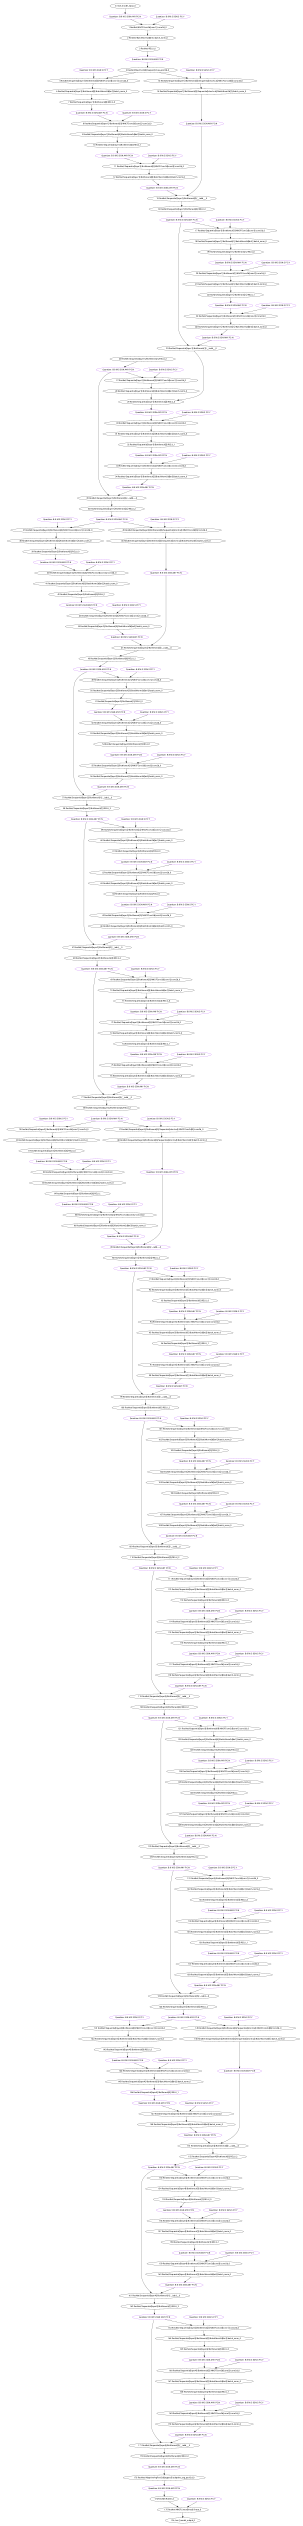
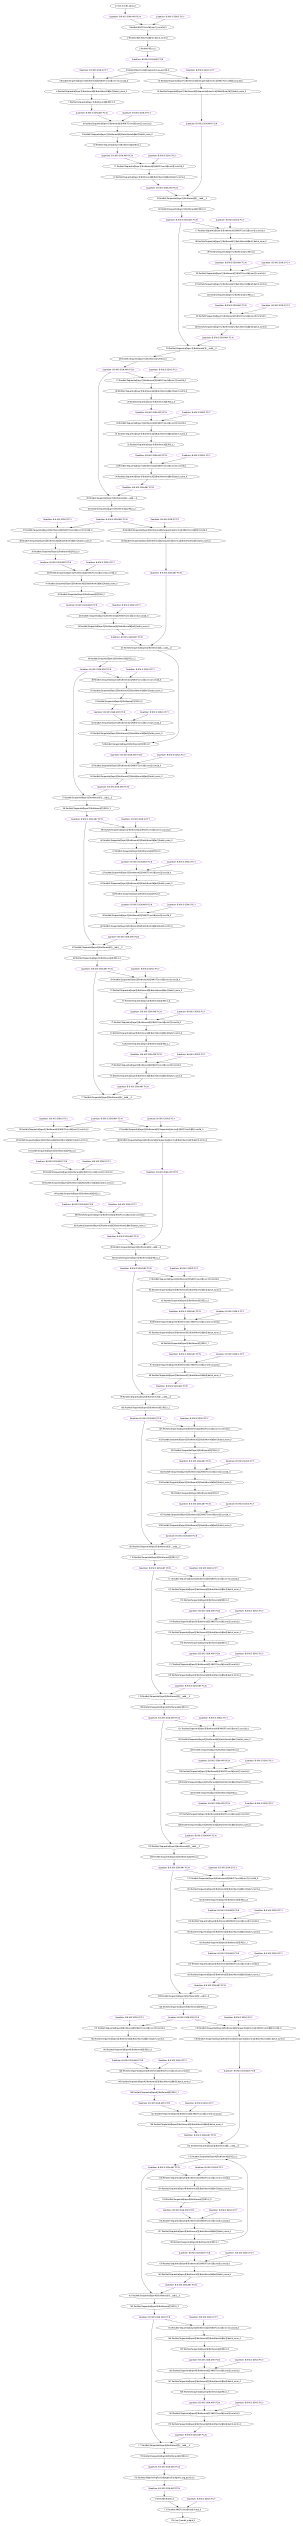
(204, 383) -> (168, 354)
(130, 653) -> (179, 700)
(107, 1108) -> none
(136, 1247) -> (136, 1247)
(213, 2151) -> (248, 2204)
